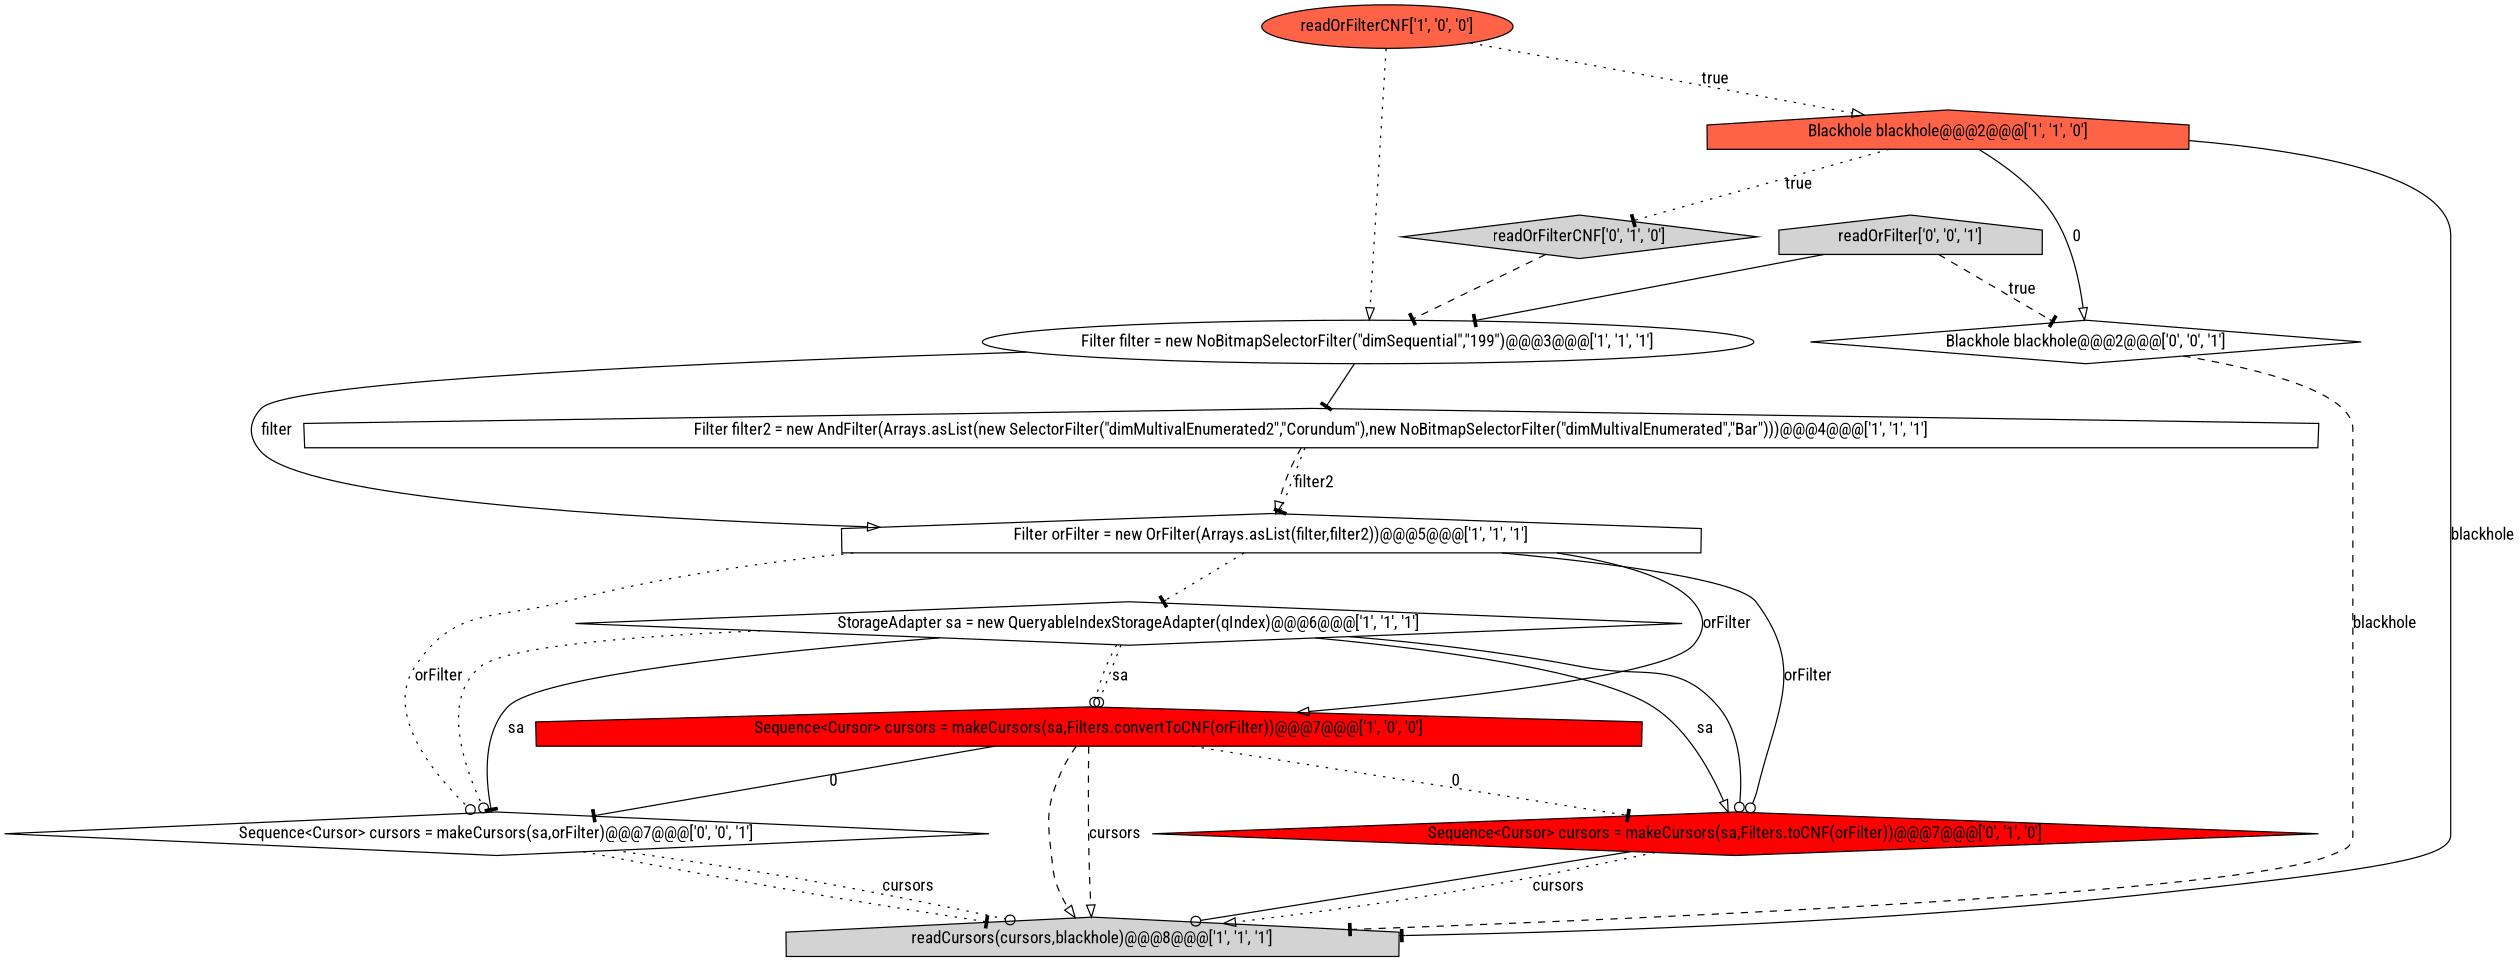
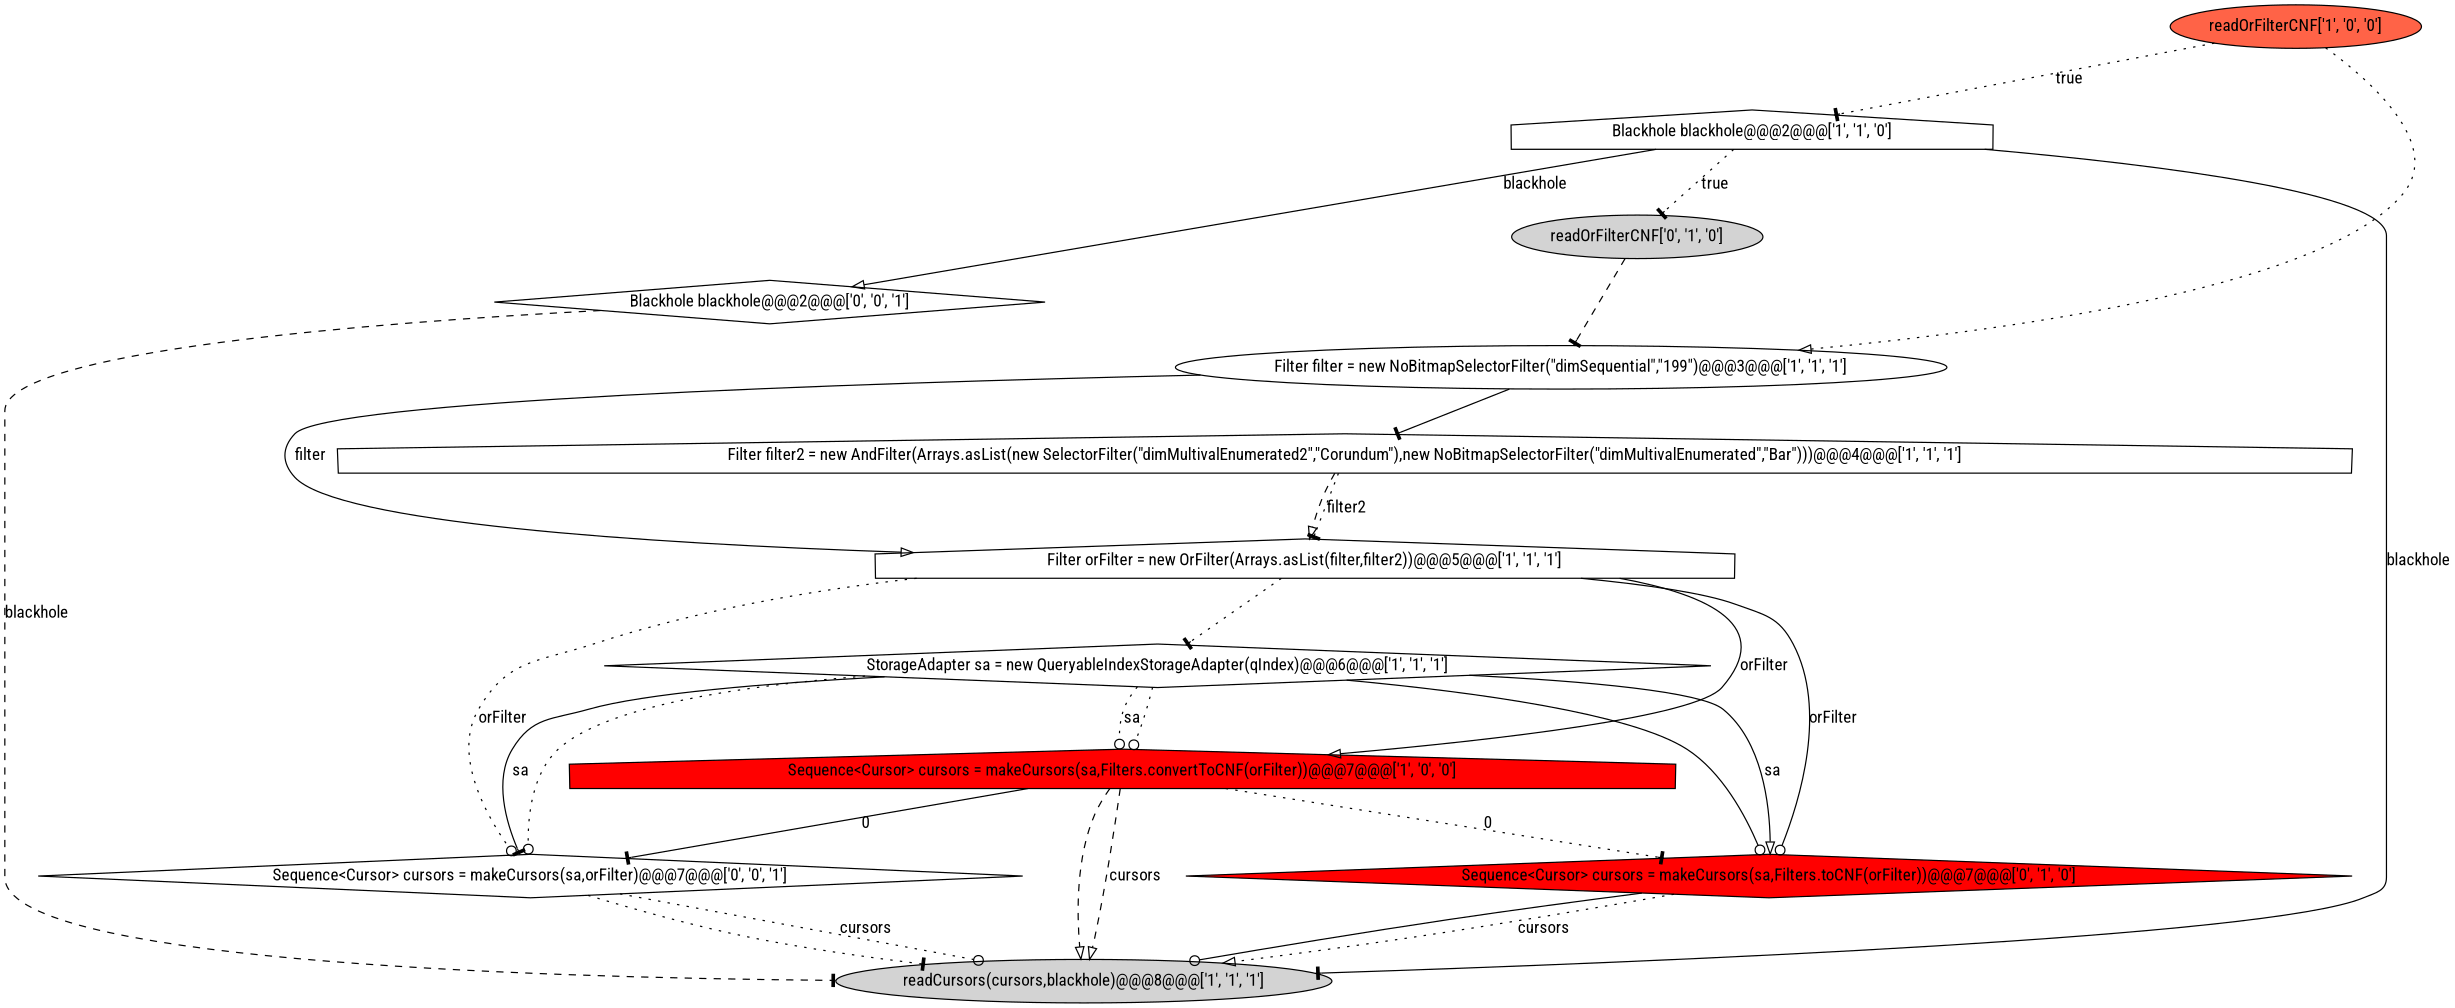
(1661, 78) -> (2027, 79)
(1948, 132) -> (1752, 132)
(1580, 237) -> (1637, 237)
(1911, 237) -> none
(2077, 237) -> (1535, 184)
(1093, 939) -> (1084, 981)
